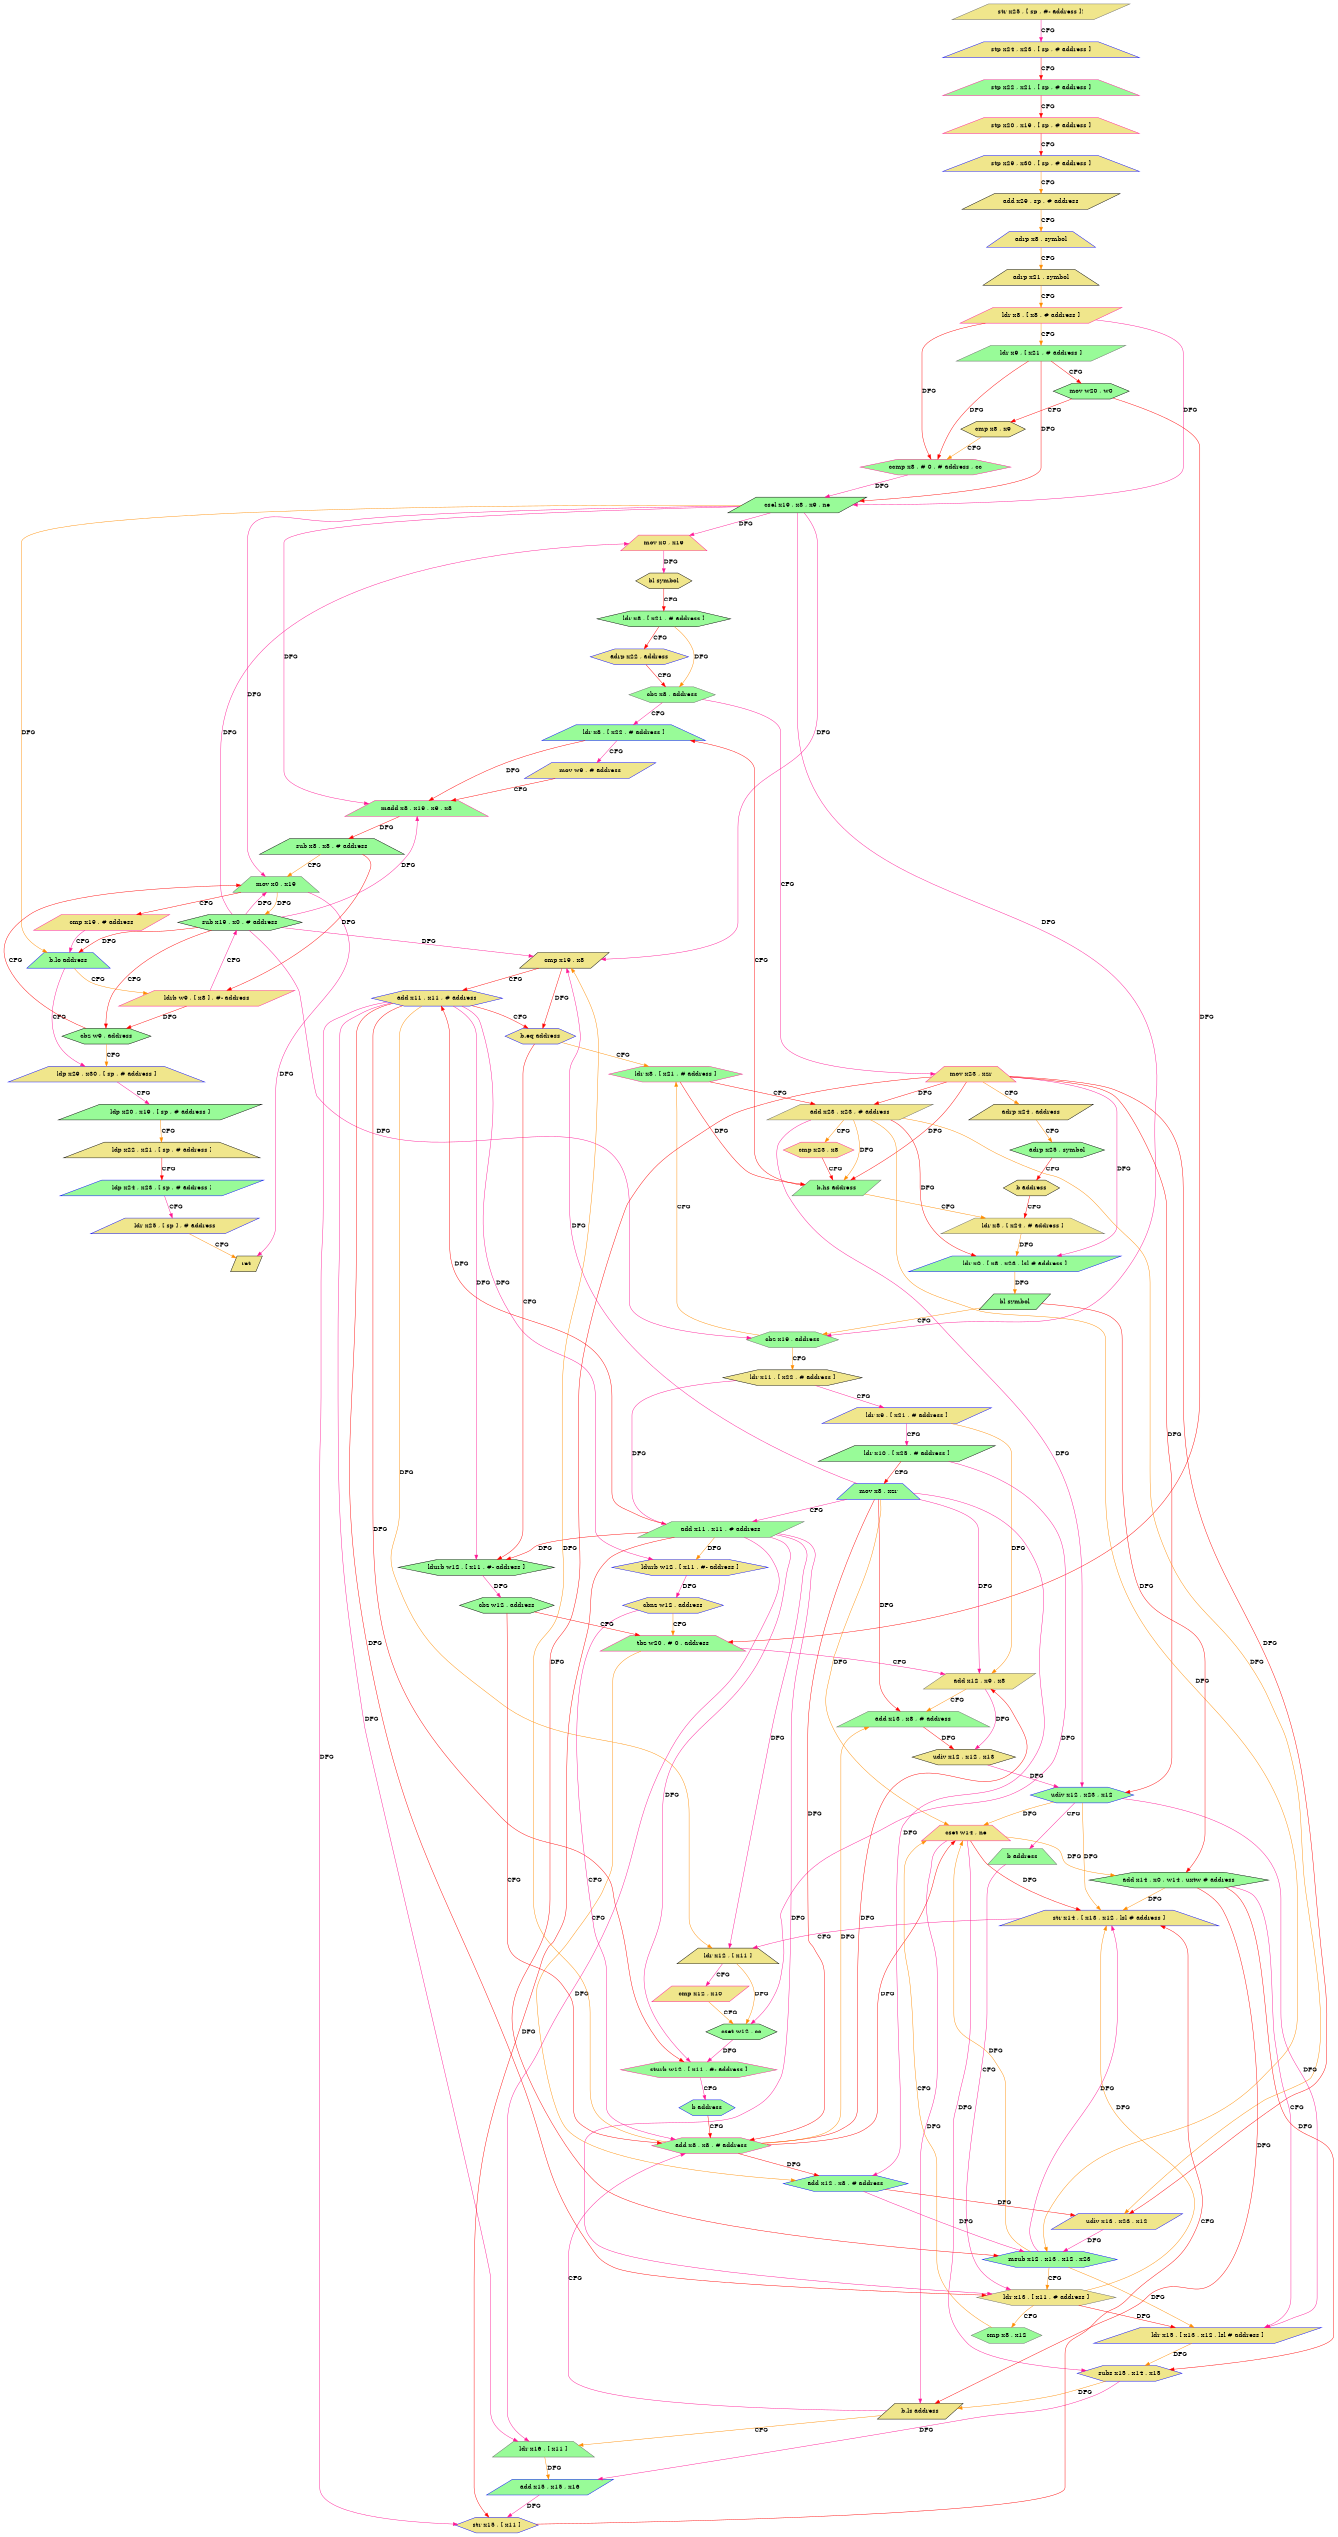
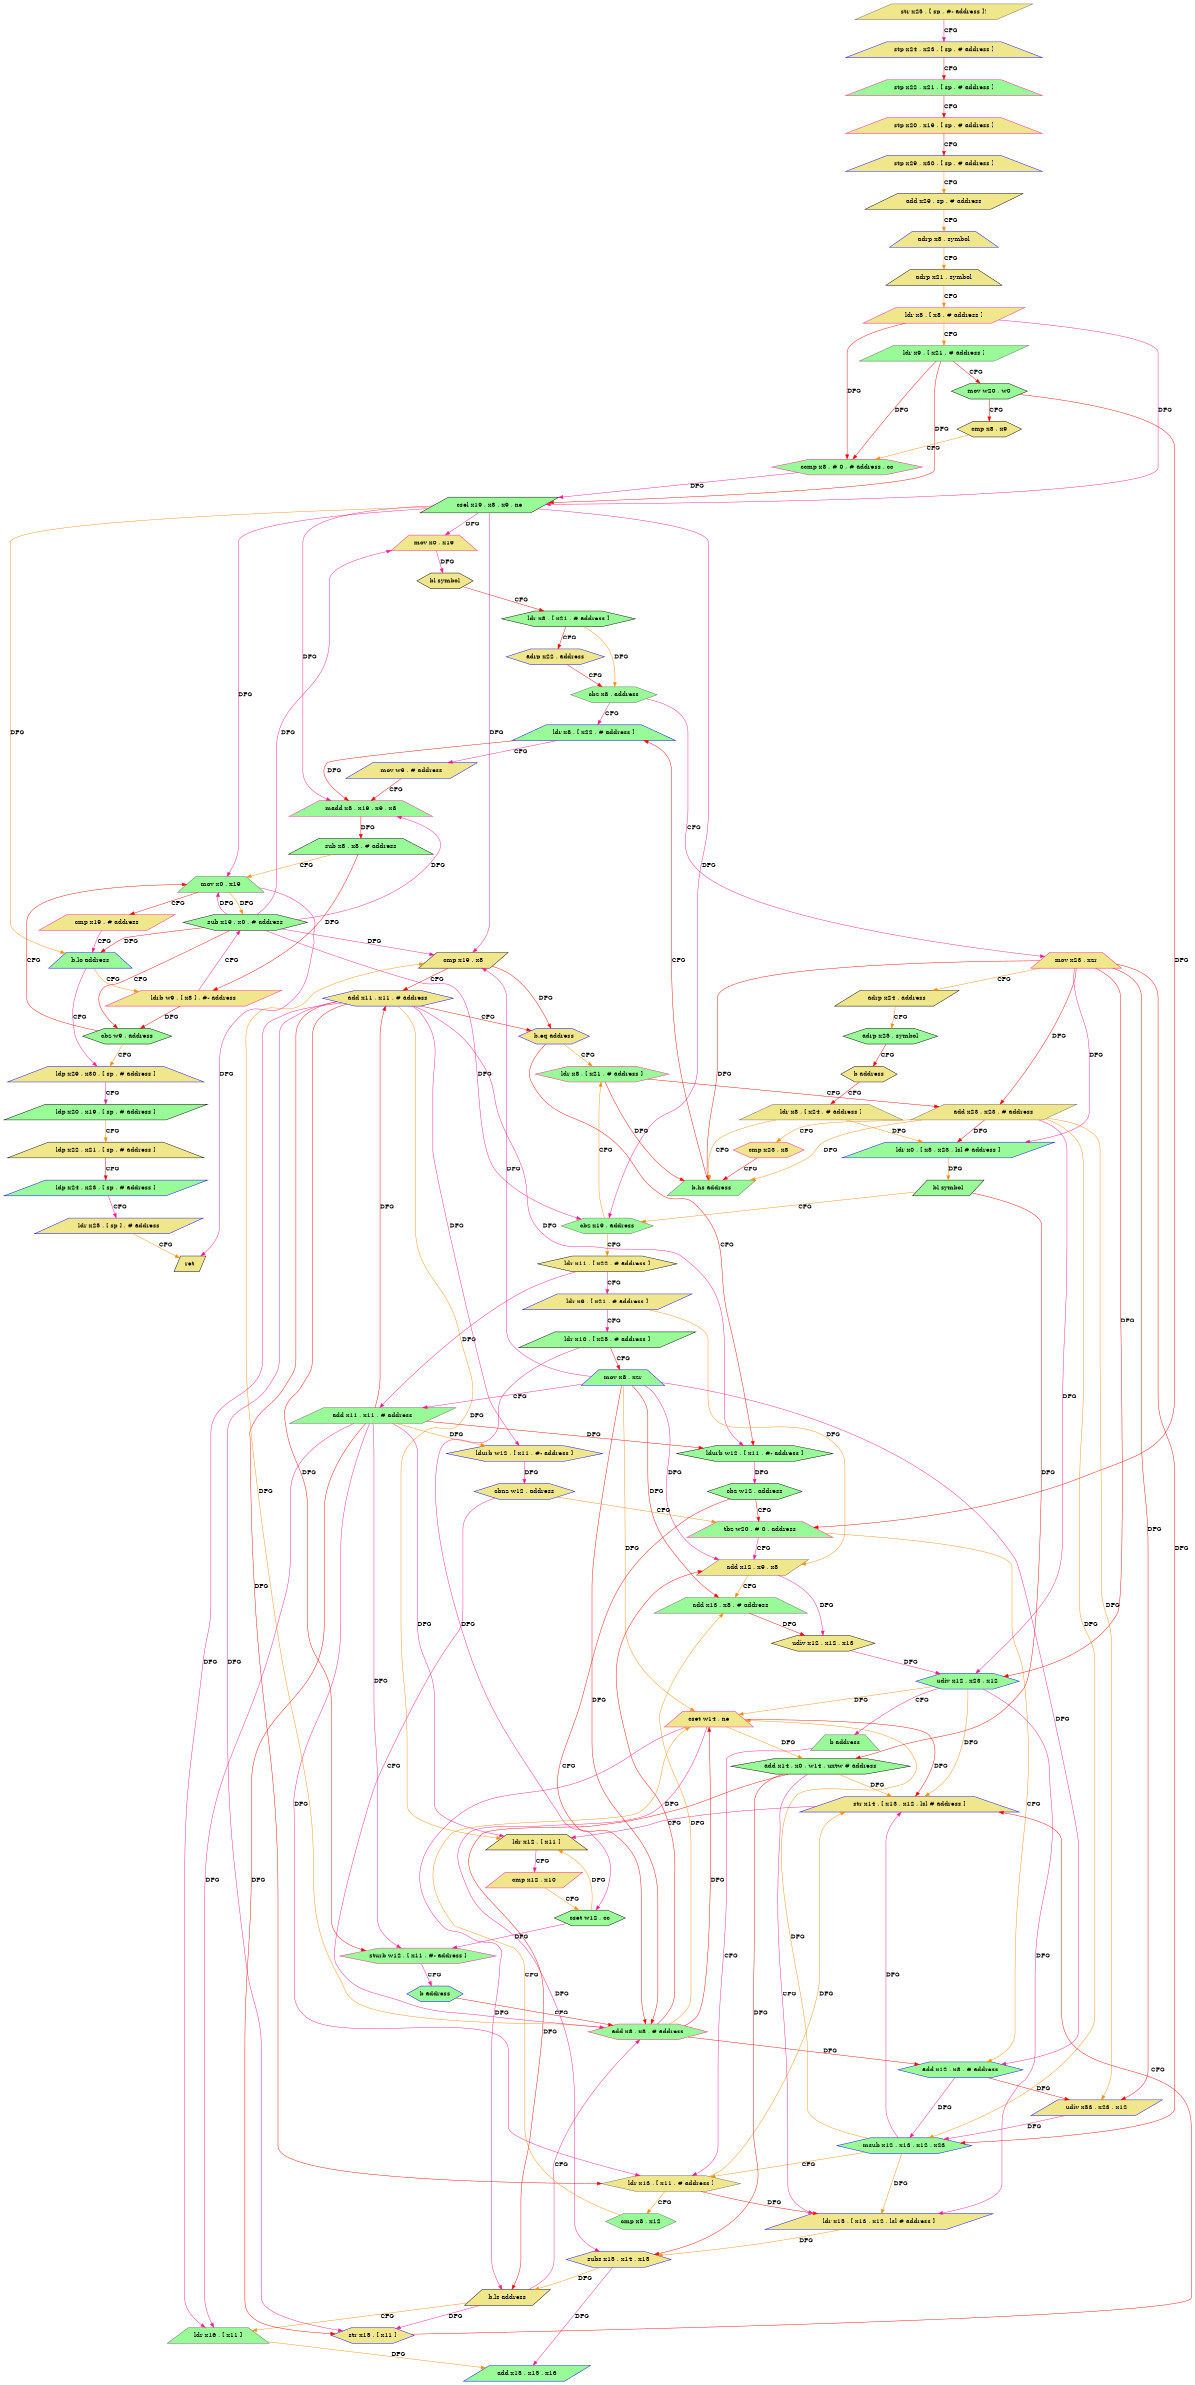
(926, 1206) -> (728, 1134)
(754, 1990) -> (588, 1875)
(1117, 2222) -> (1097, 2108)
(525, 2505) -> (440, 2316)
